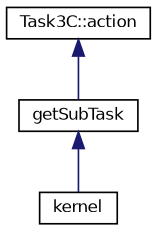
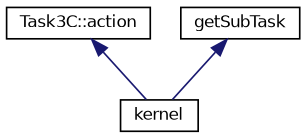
(78, 78) -> (125, 76)
